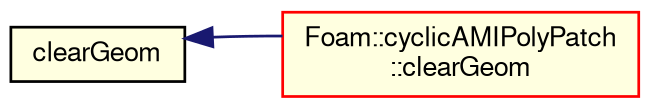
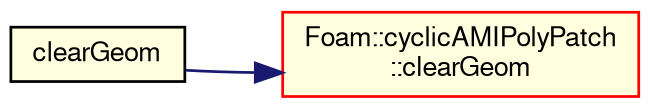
(247, 36) -> (220, 72)
